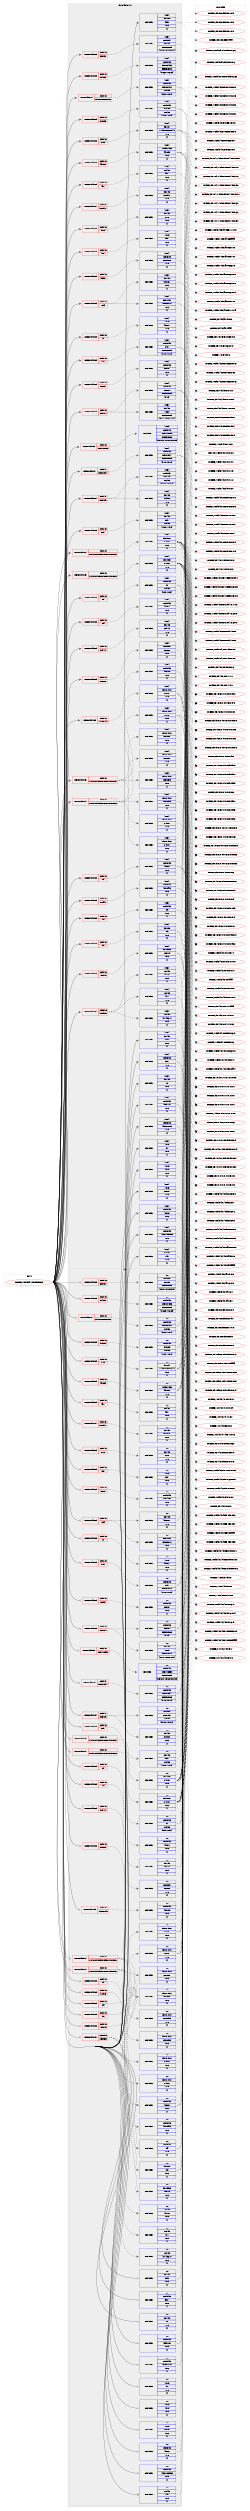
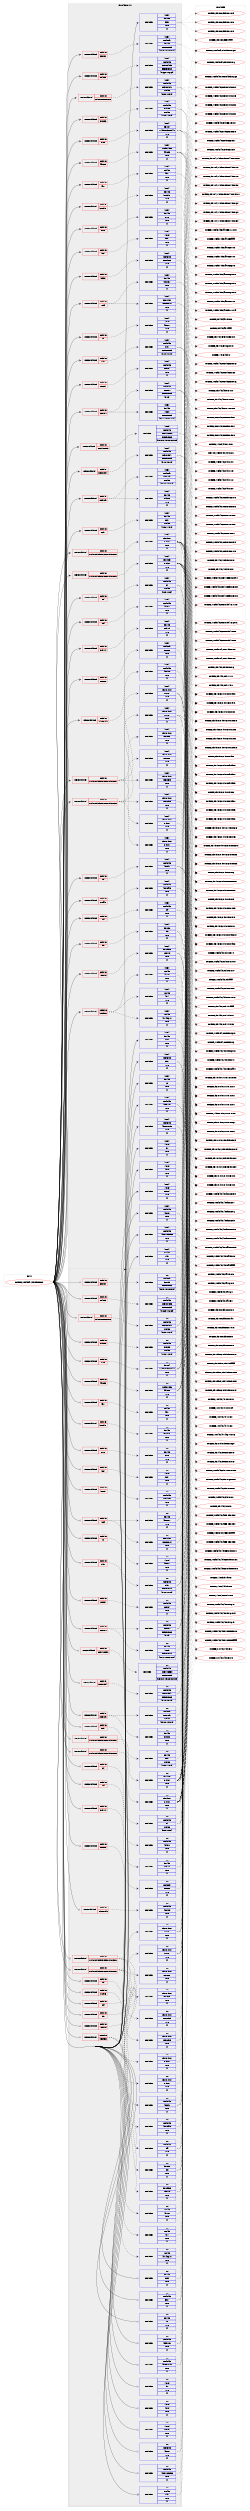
(221, 614) -> none
(221, 1426) -> (221, 1426)
